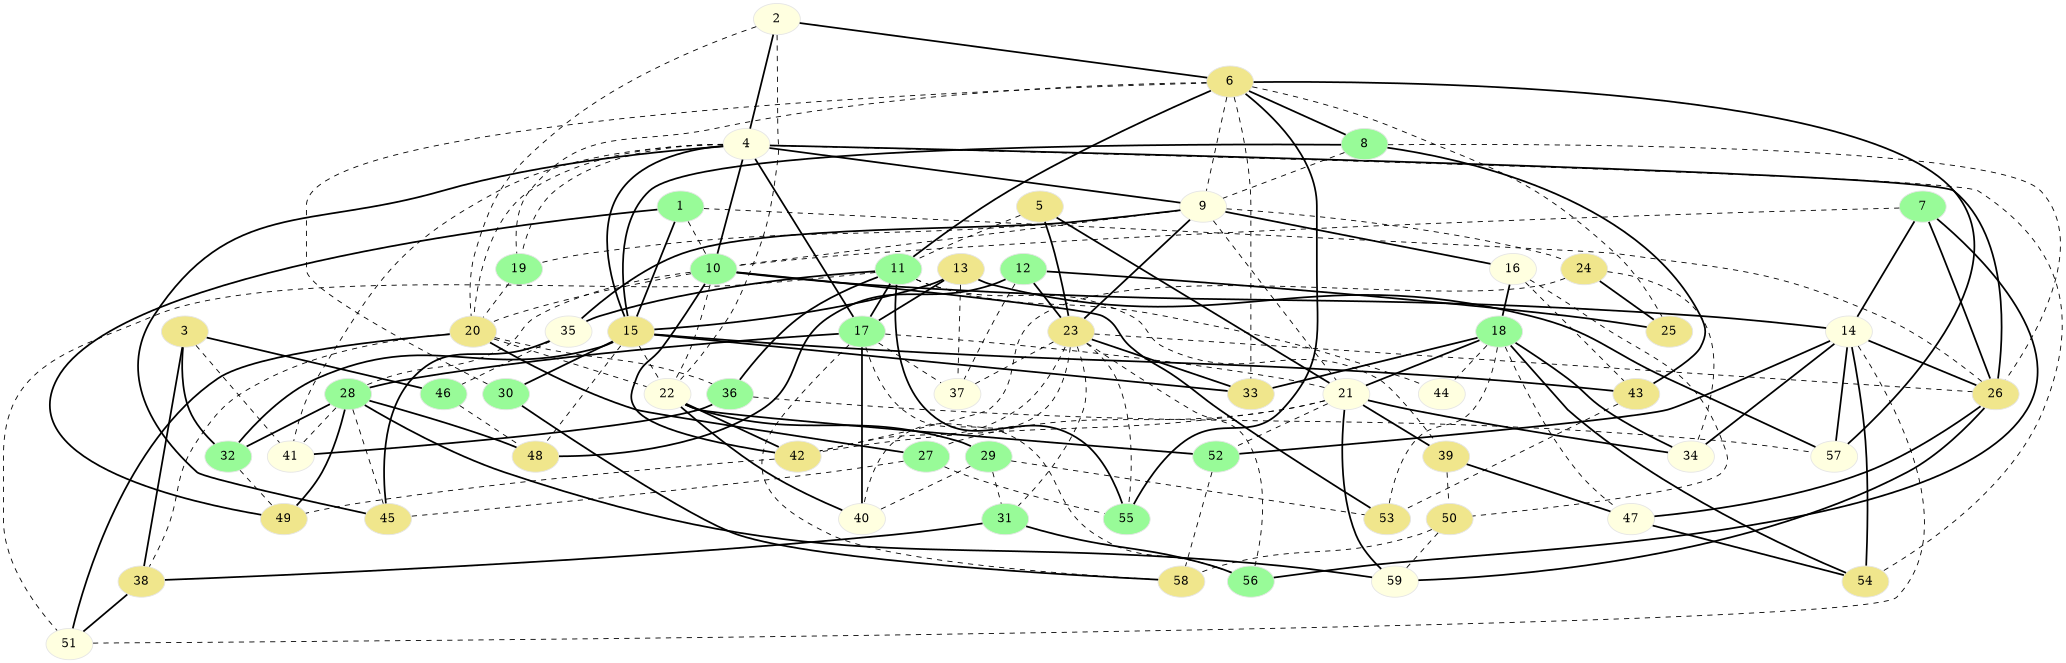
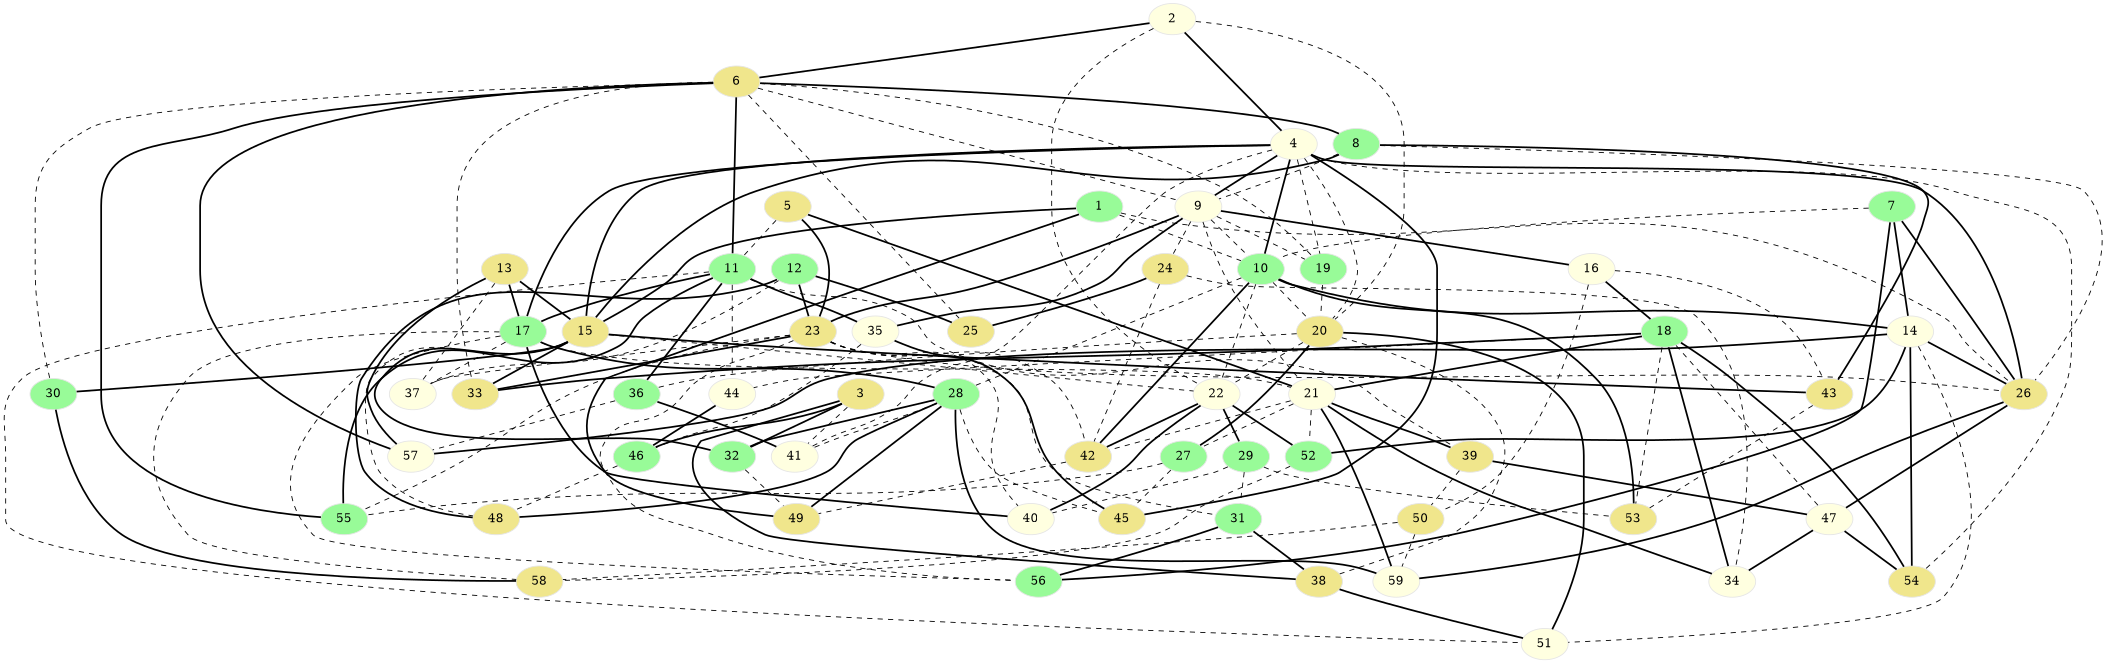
(1770, 394) -> (1781, 550)
none -> (673, 432)
